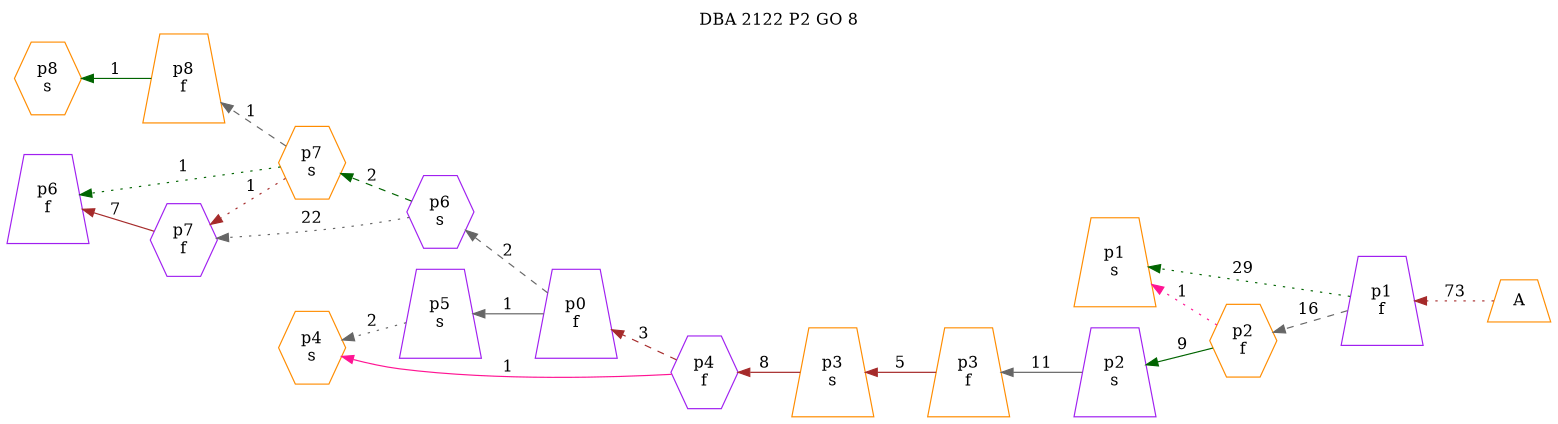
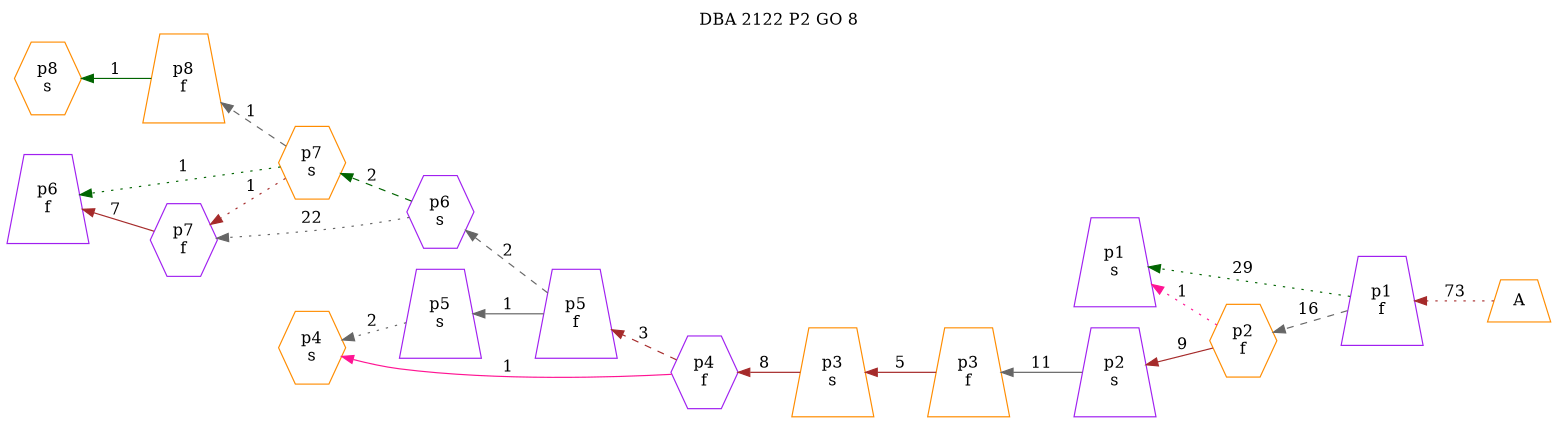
(1115, 262) -> (1115, 262)
(576, 314) -> (576, 314)
(1185, 355) -> (1185, 355)
